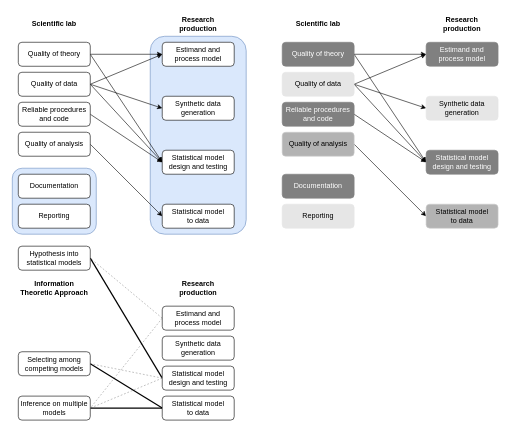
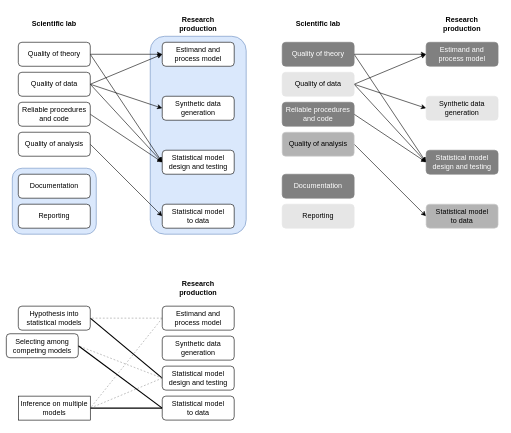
(54, 258) -> (54, 318)
(54, 288) -> none
(54, 364) -> (42, 346)
(54, 408) -> (54, 408)
